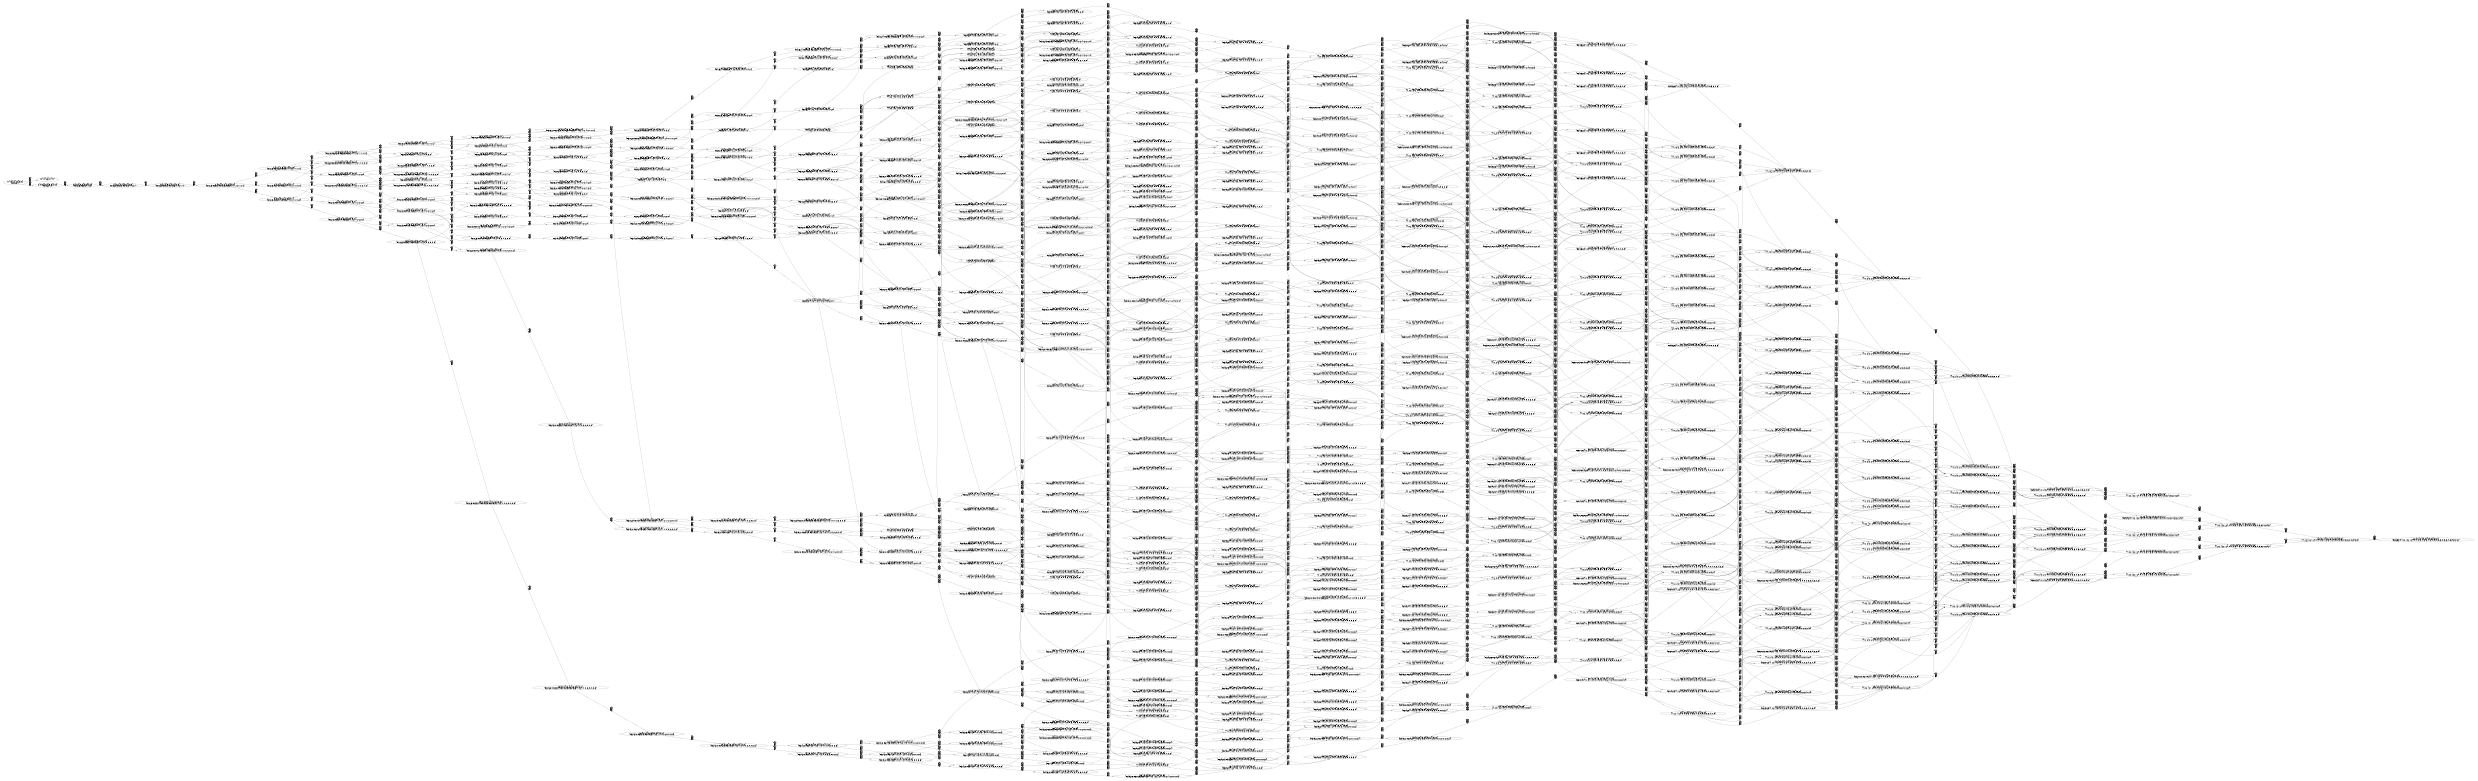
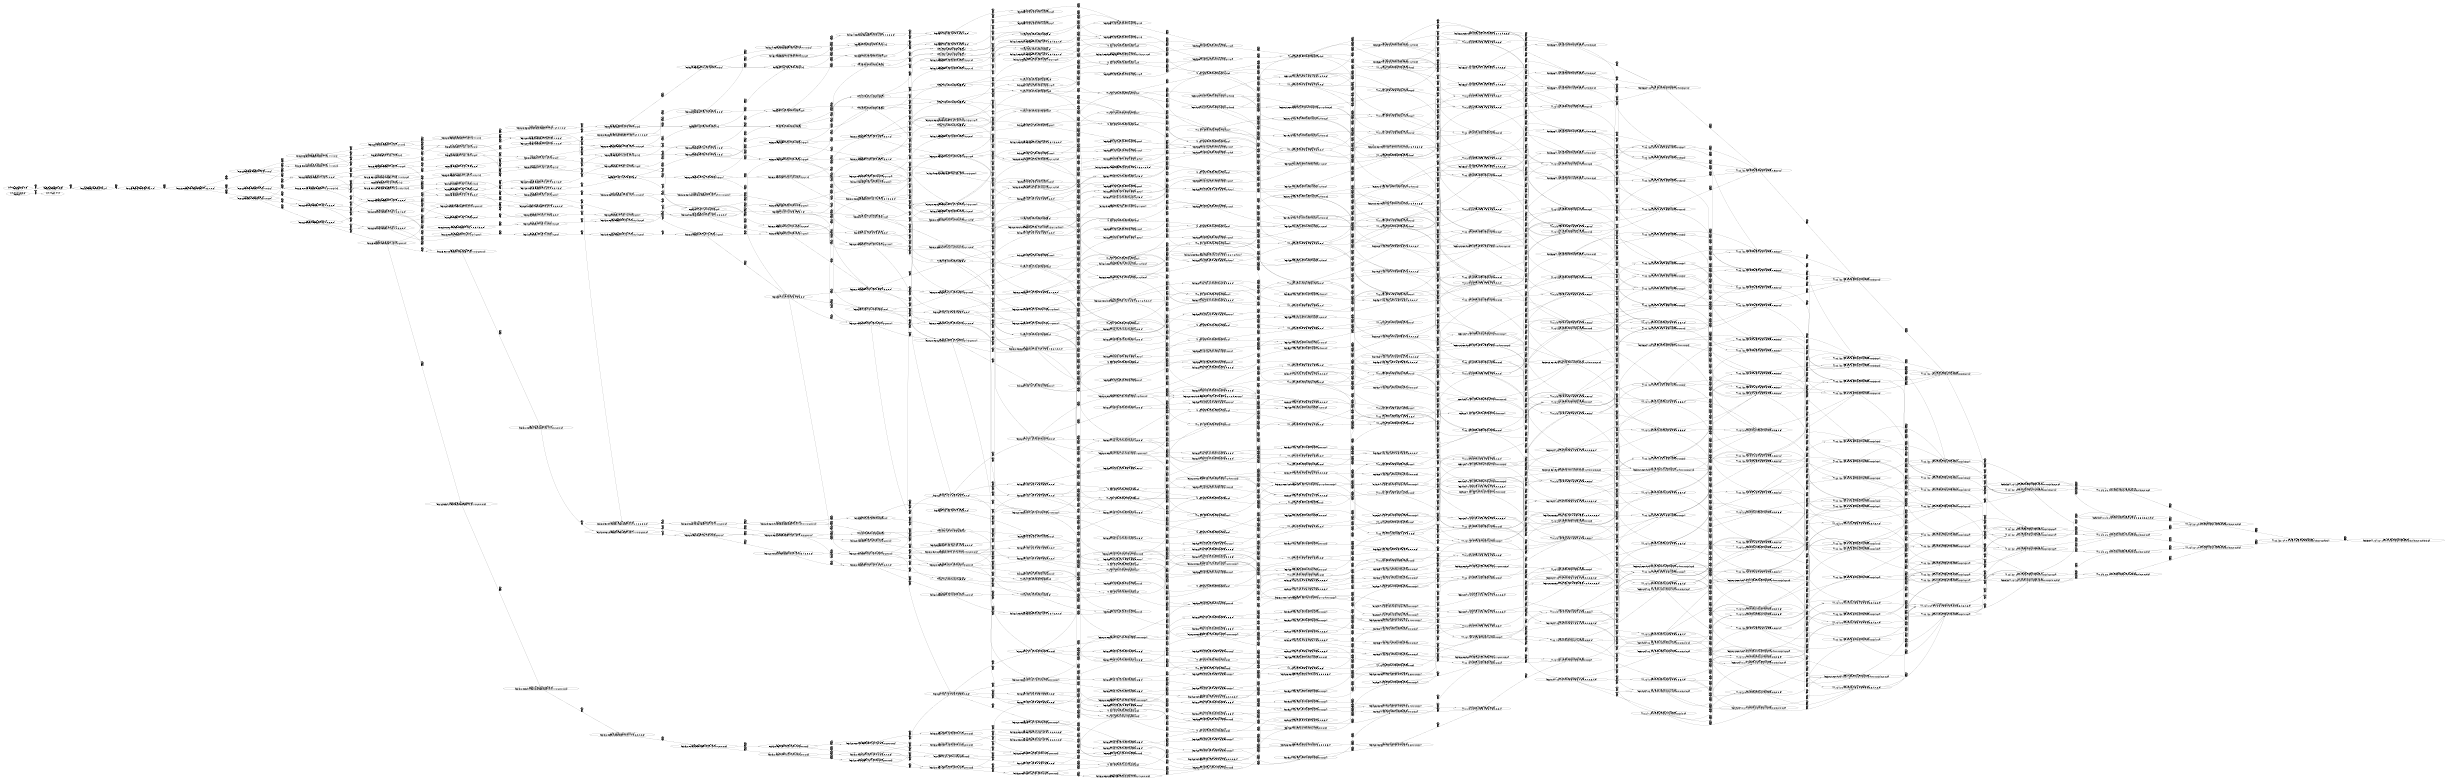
(27, 185) -> none
